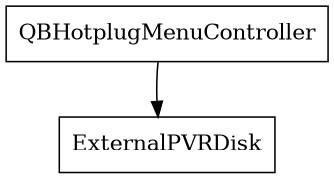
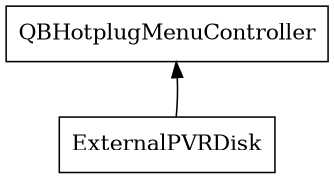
(157, 82) -> (177, 97)
